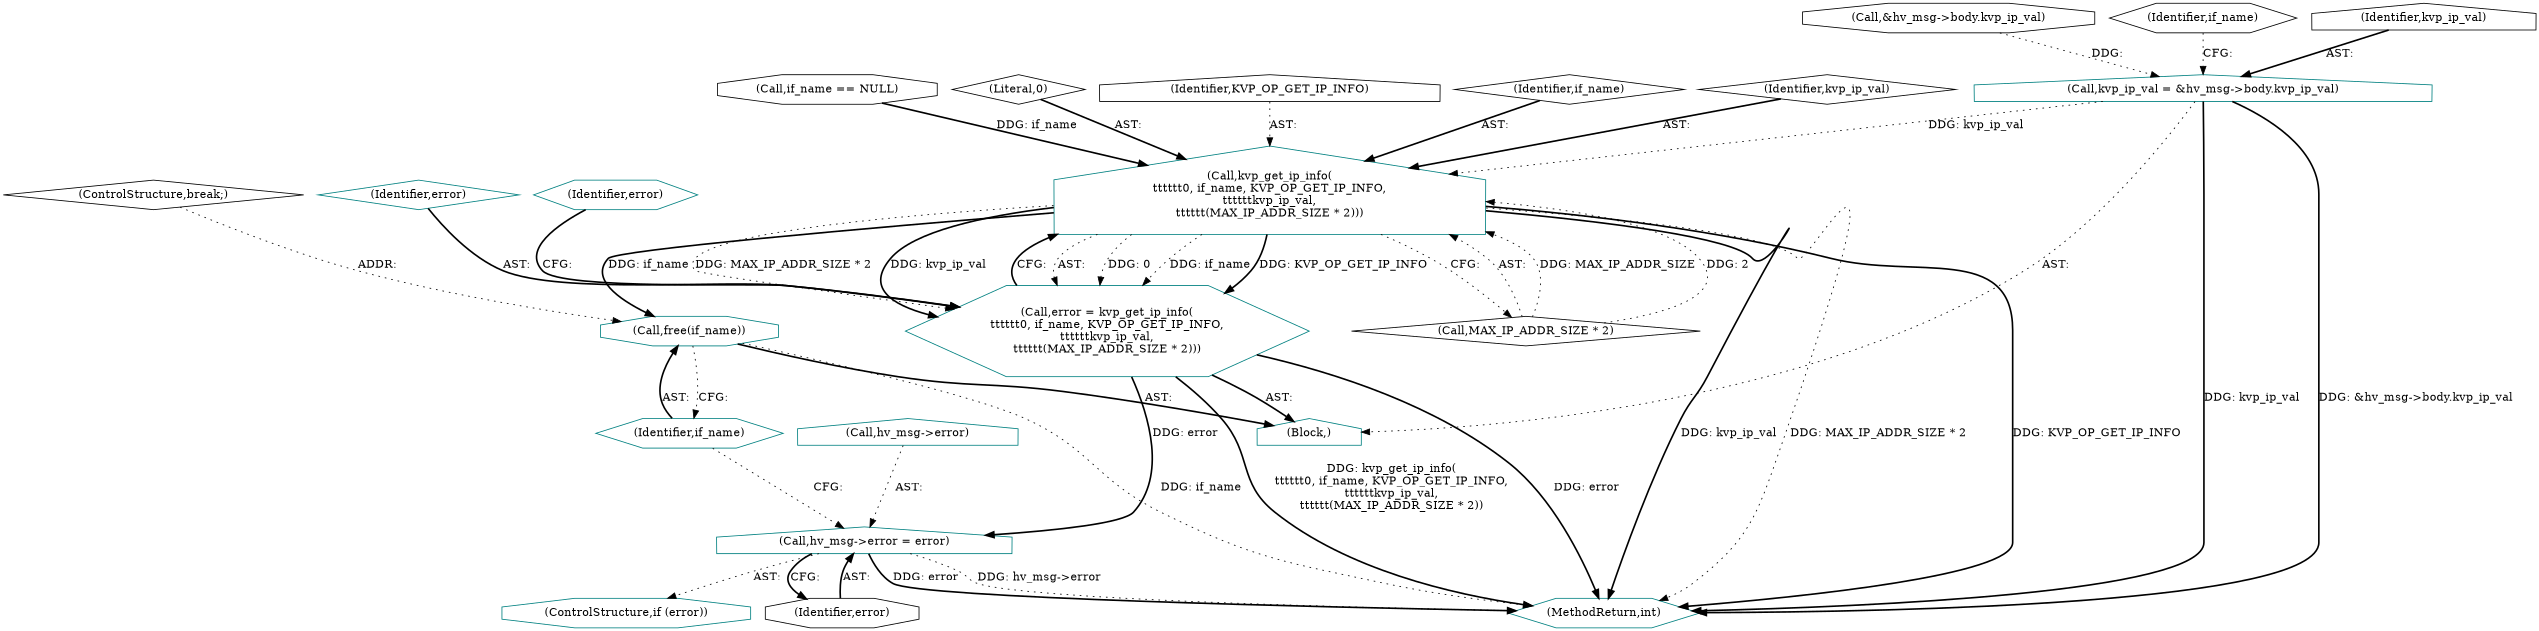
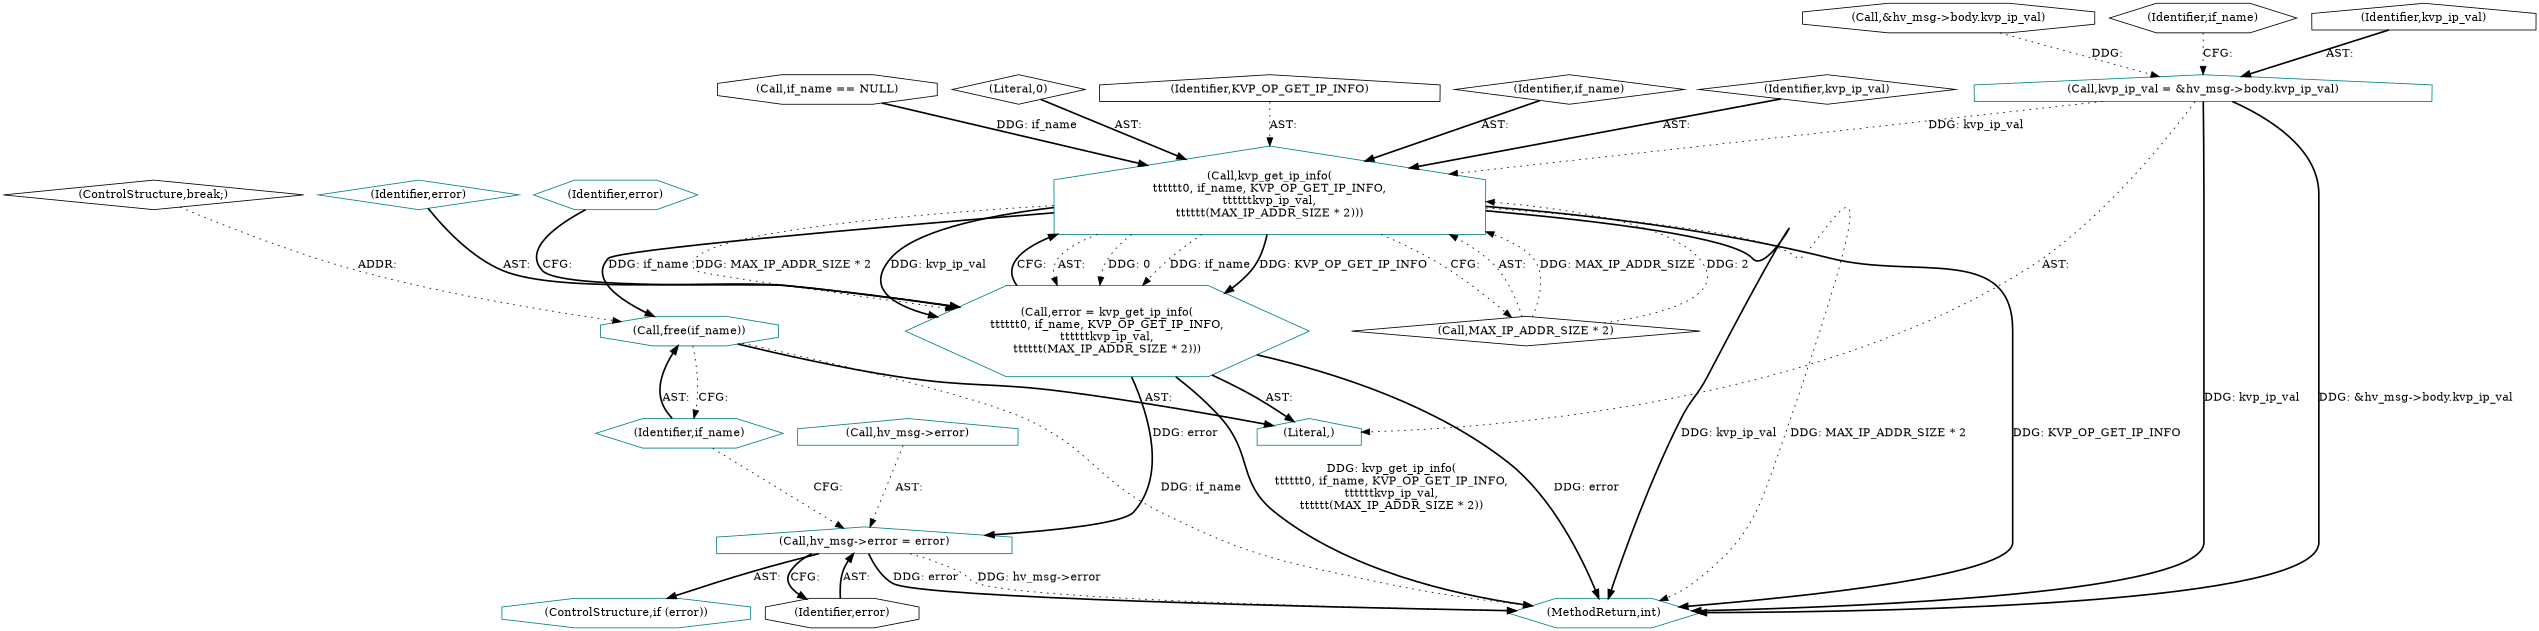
(1309, 433) -> (1309, 433)
(747, 573) -> (747, 573)
